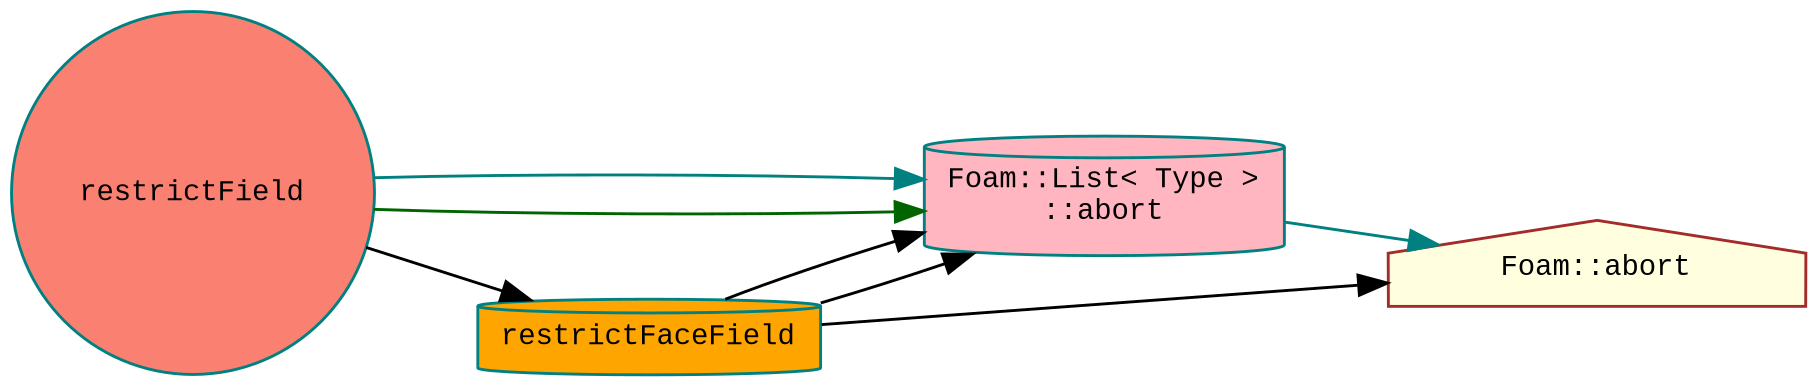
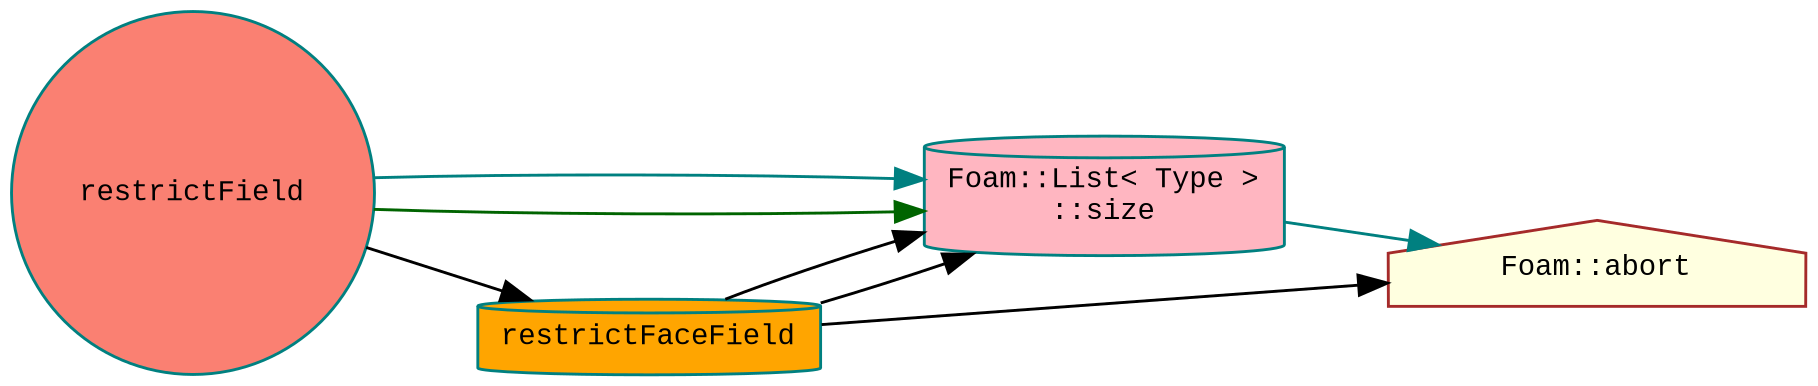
(1104, 196) -> (1104, 196)
